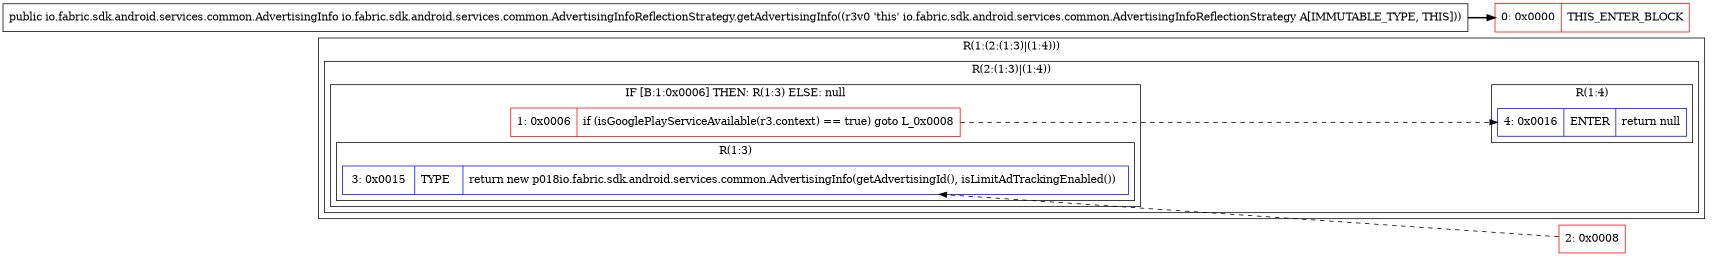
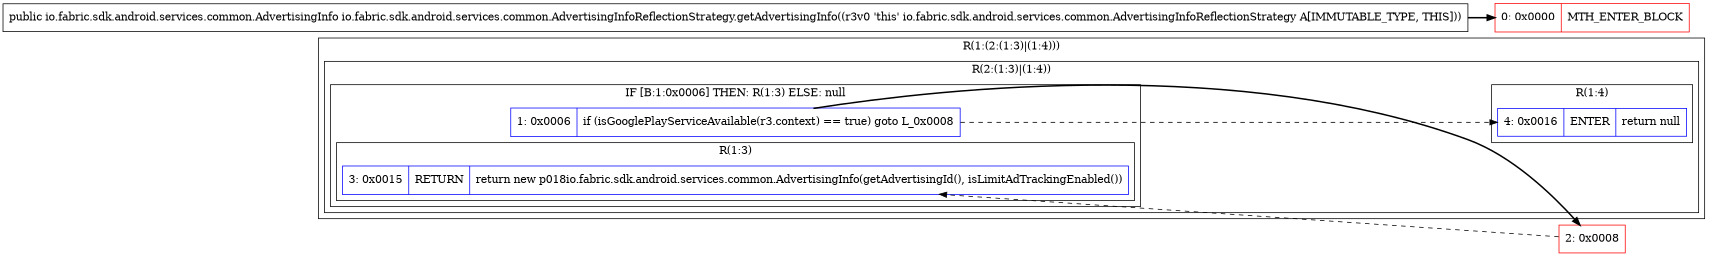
(1625, 17) -> (1625, 17)
none -> (1210, 89)
(735, 122) -> (735, 122)
(435, 180) -> (439, 180)
